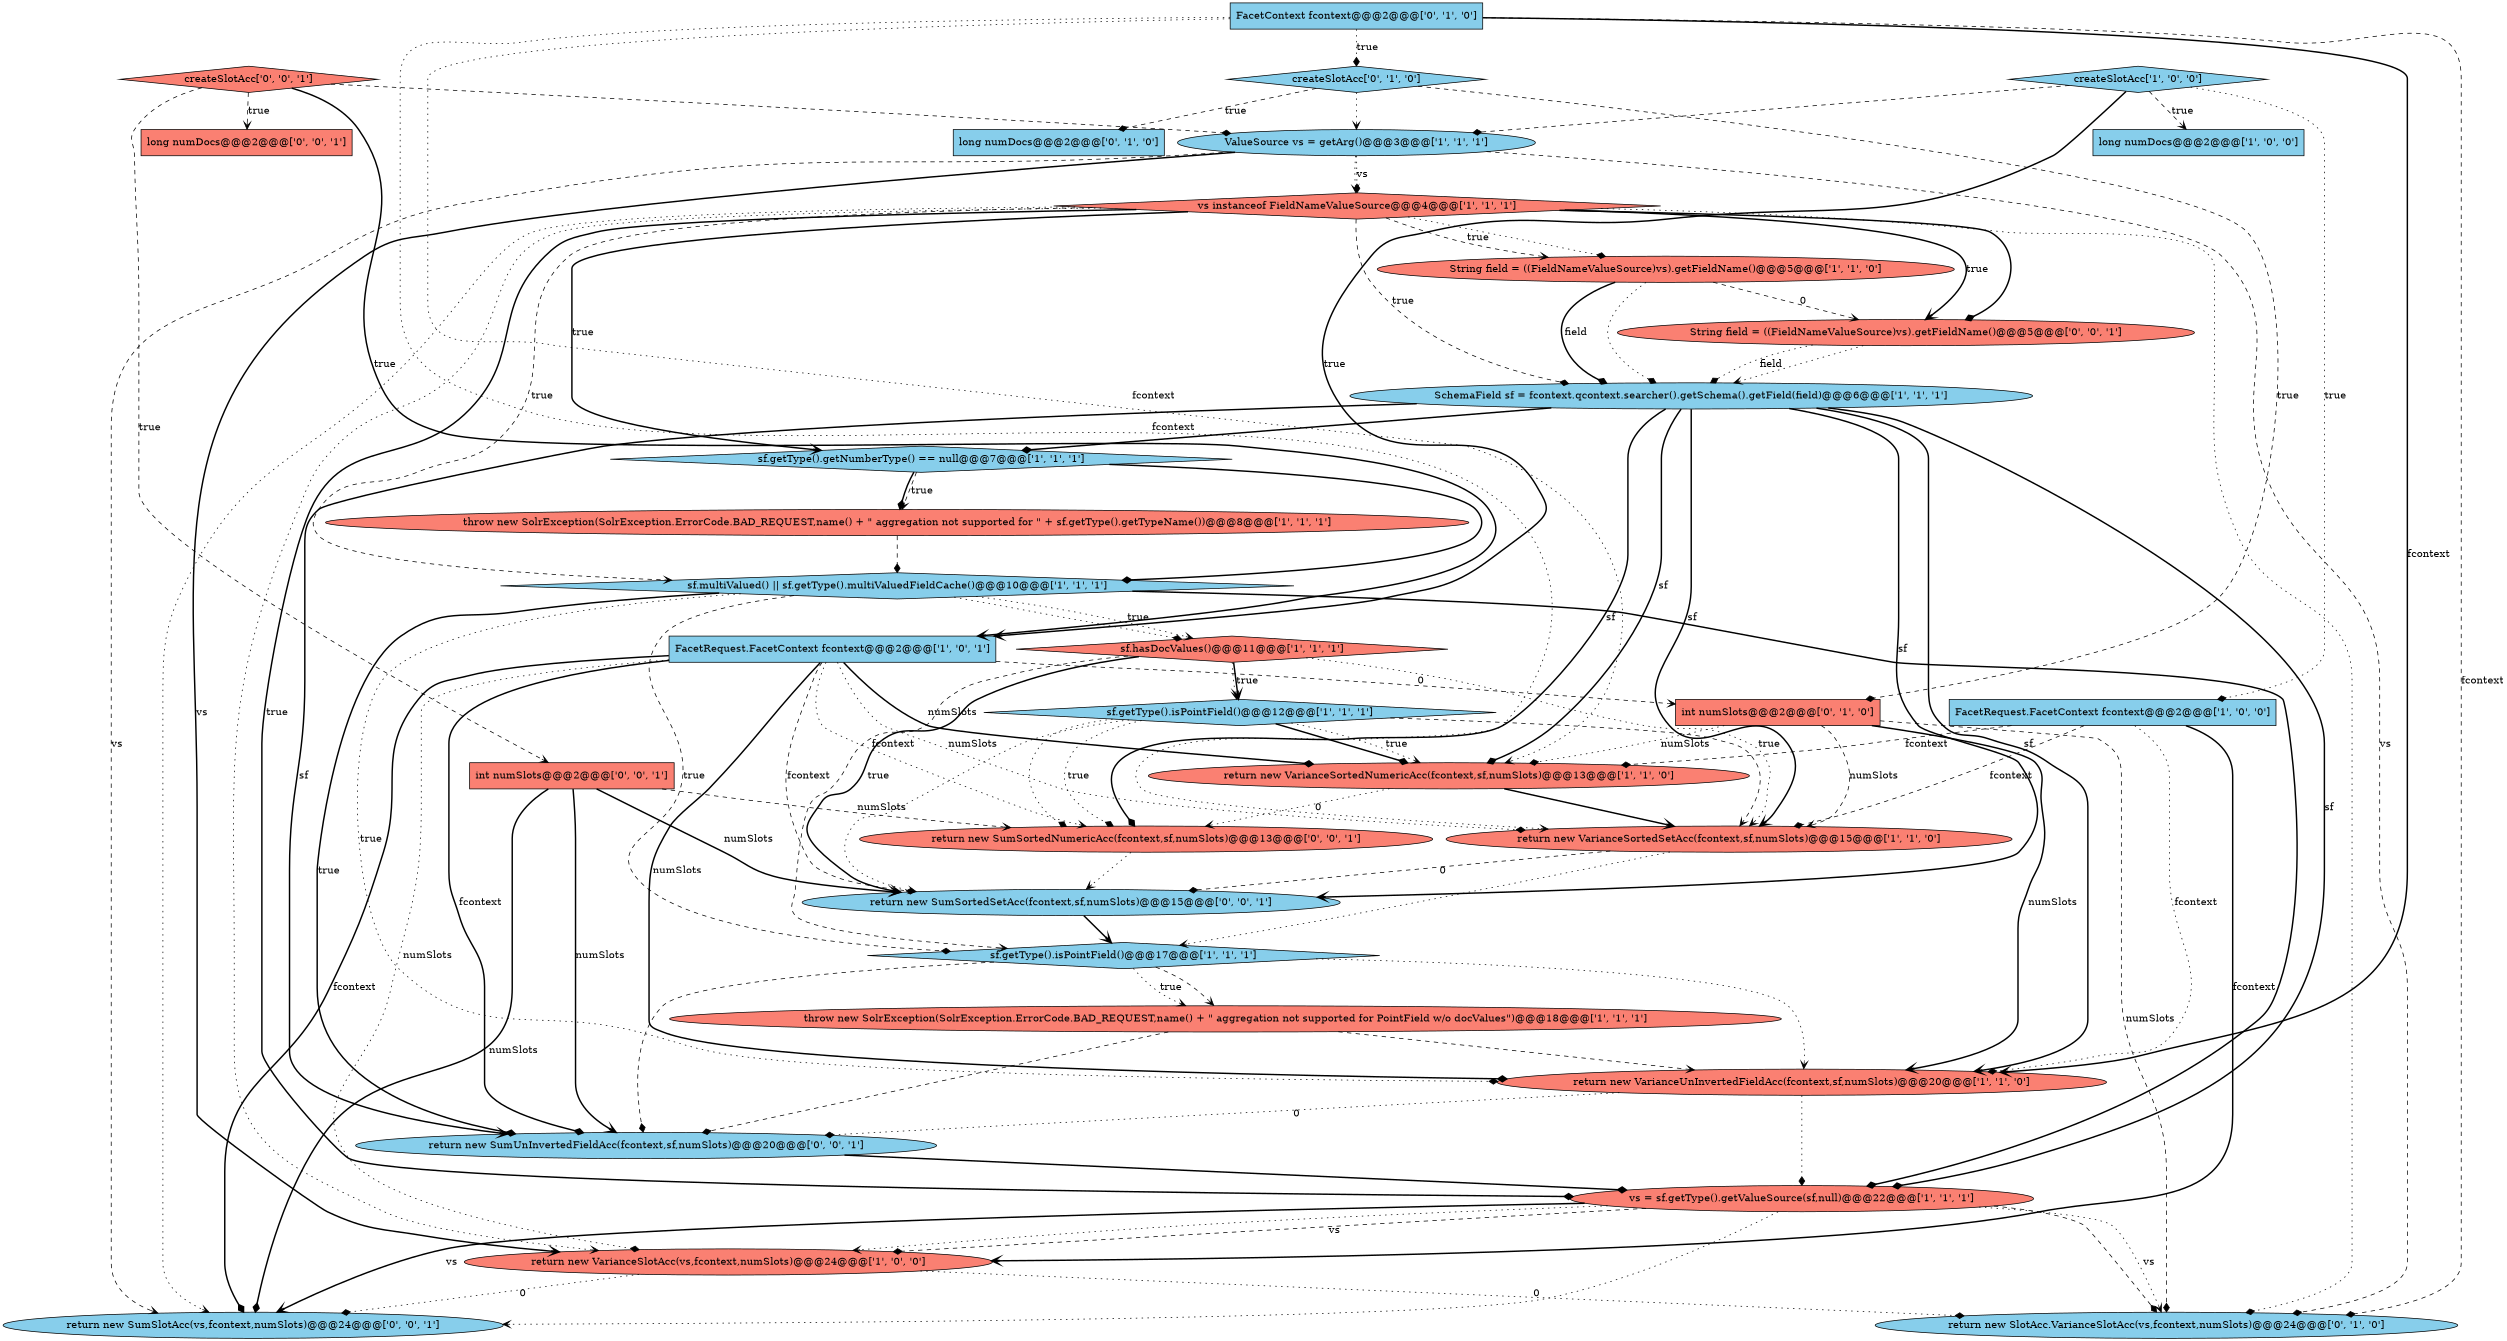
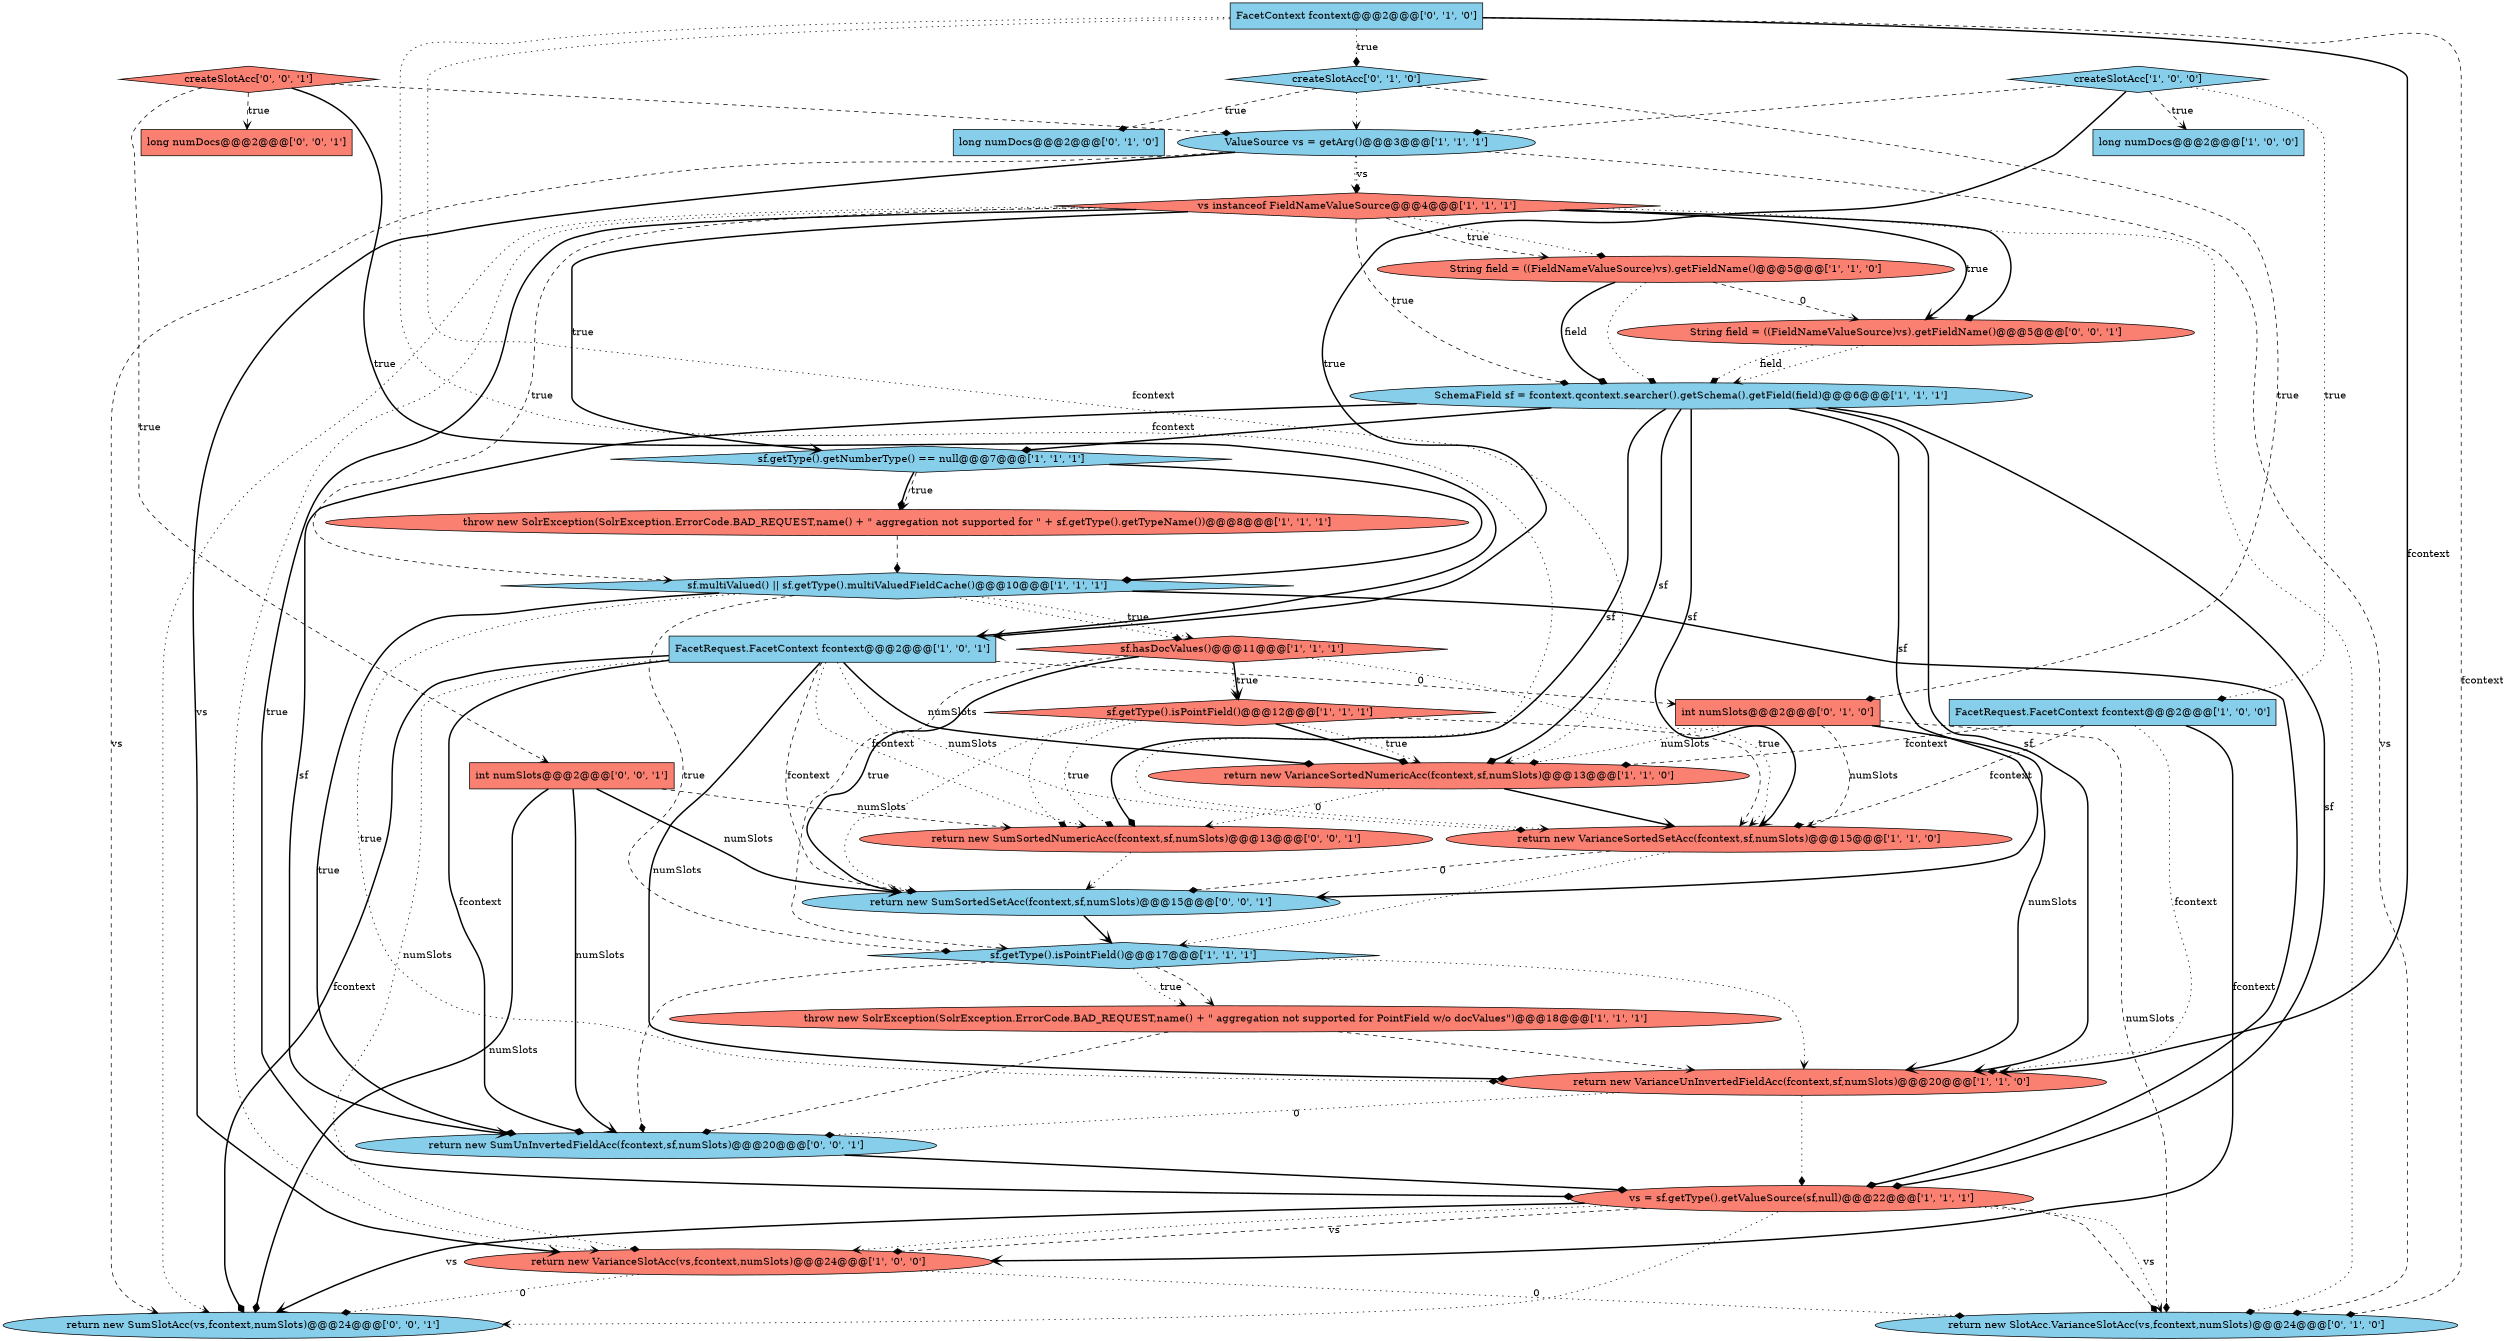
(1240, 712) -> (1240, 712)
